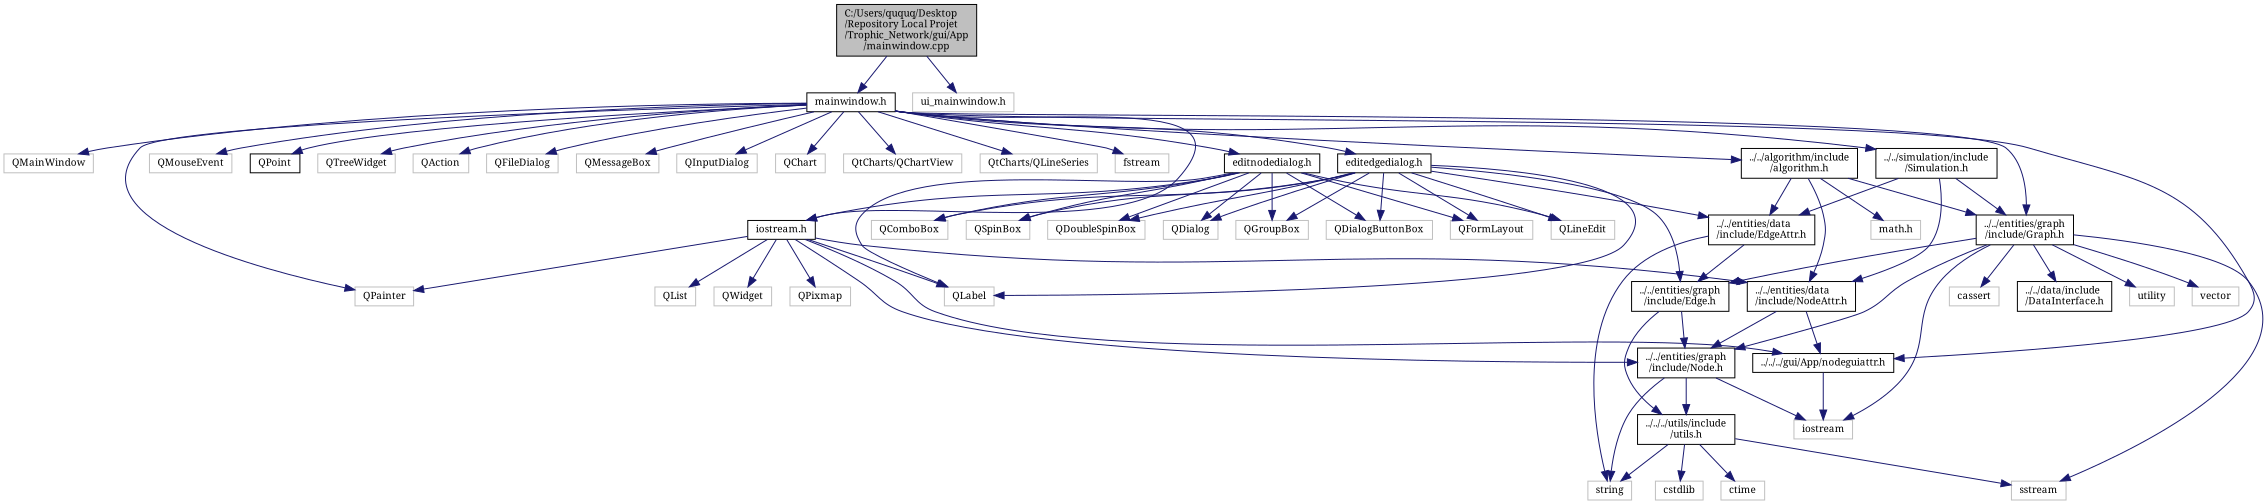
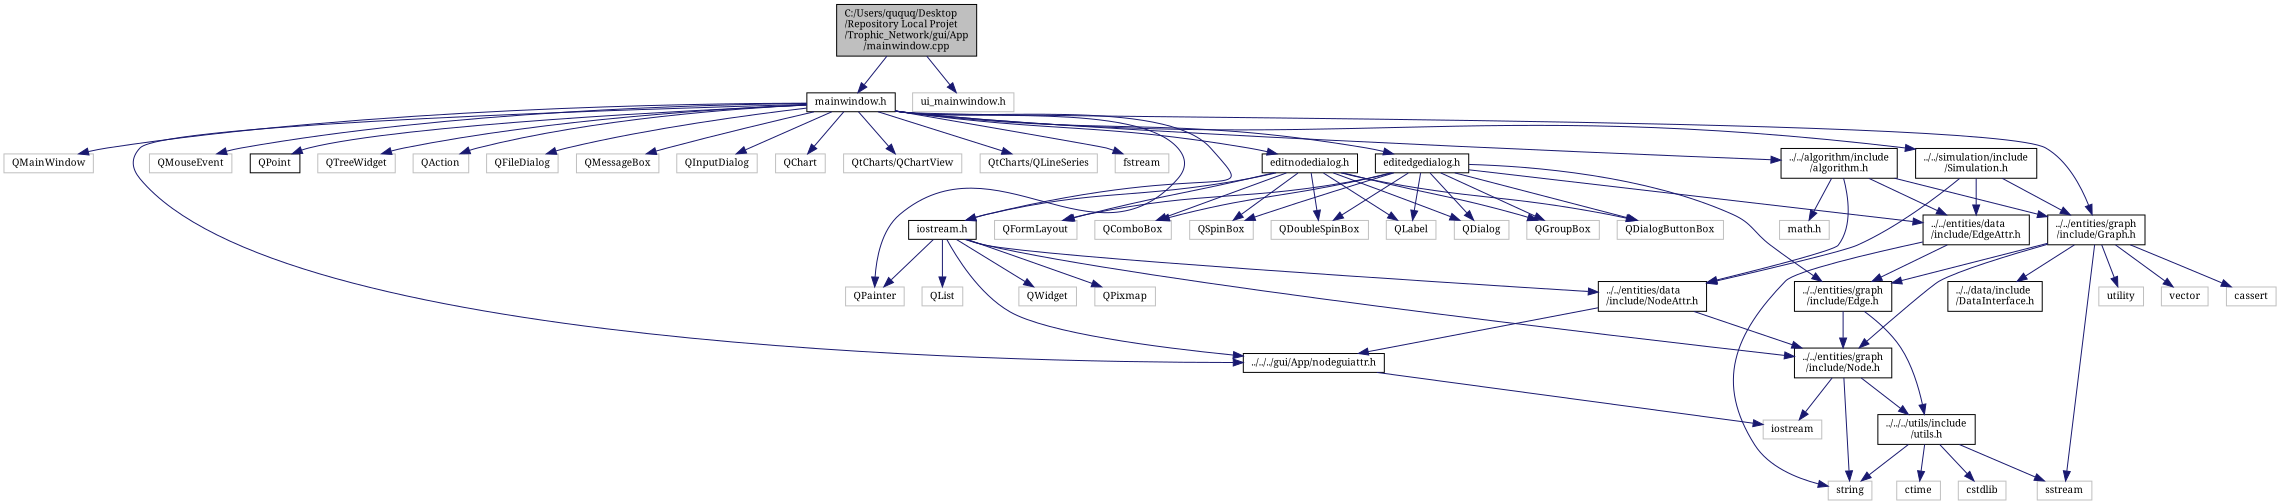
(1583, 230) -> none
(873, 261) -> none
(1921, 330) -> none
